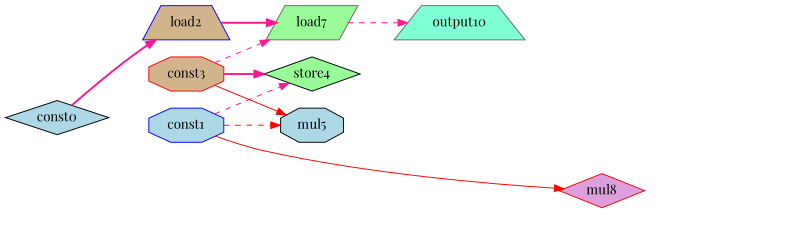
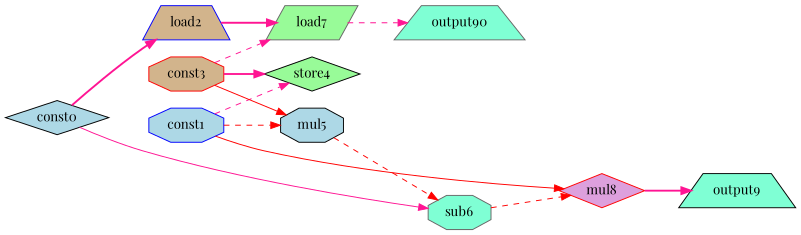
(460, 23) -> (460, 23)
none -> (737, 191)
none -> (460, 212)
